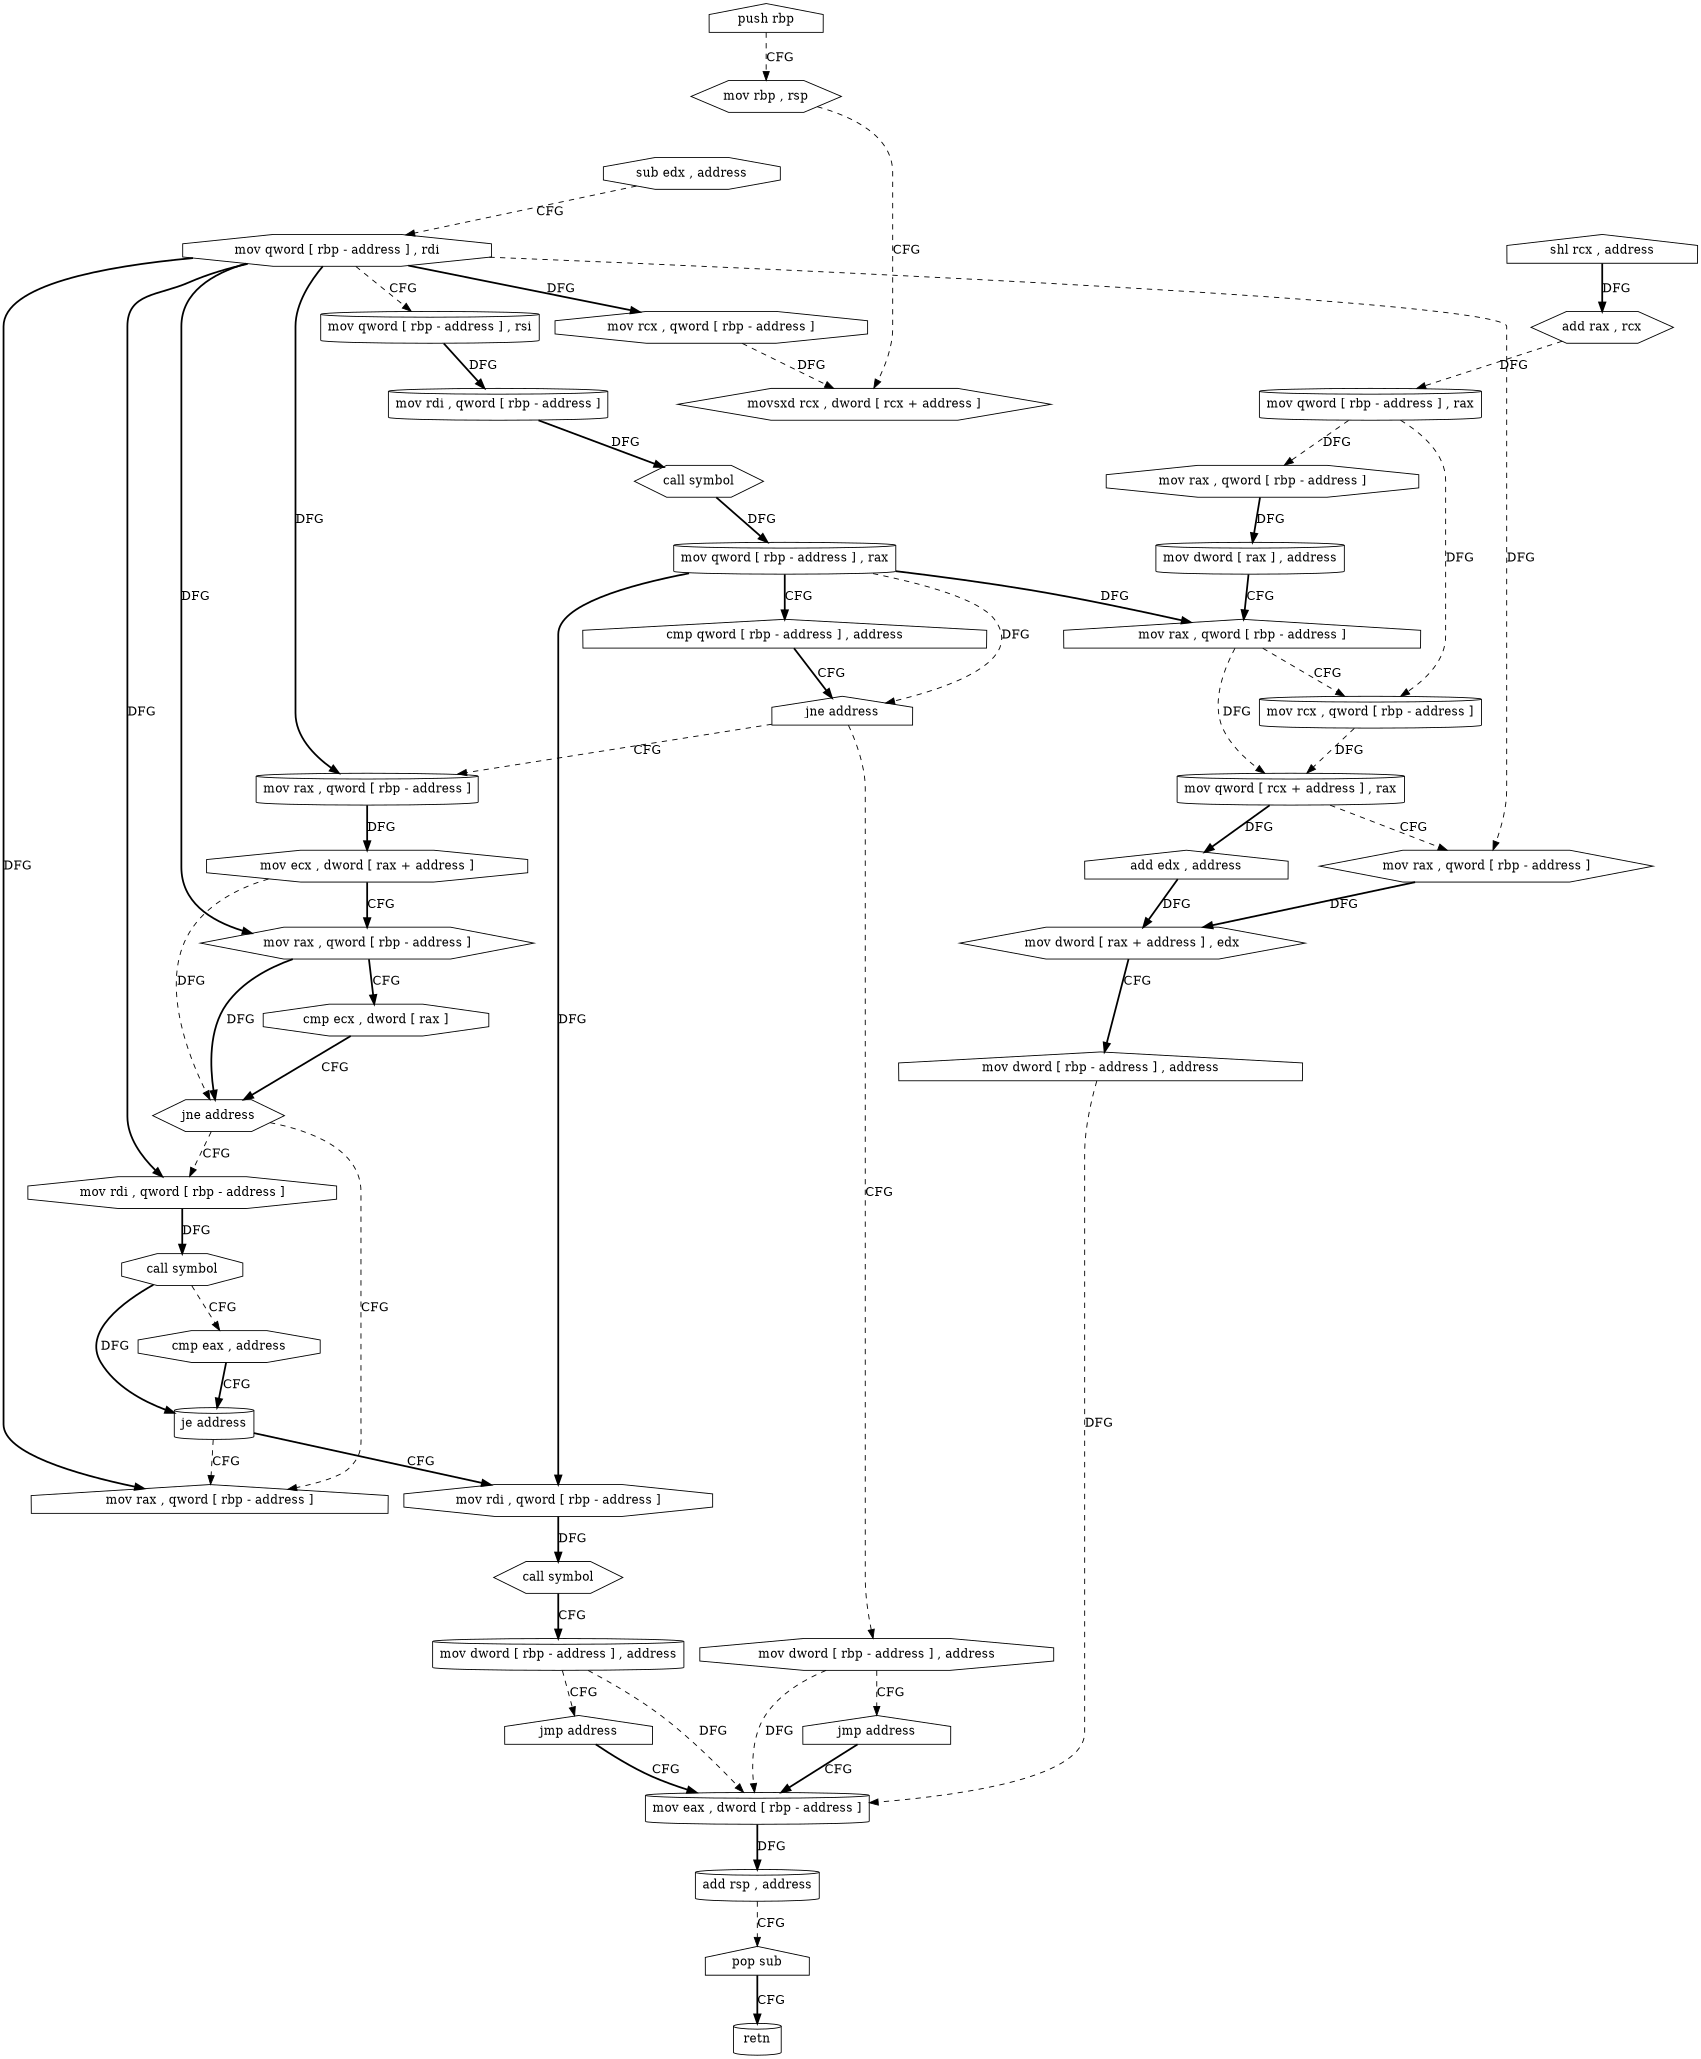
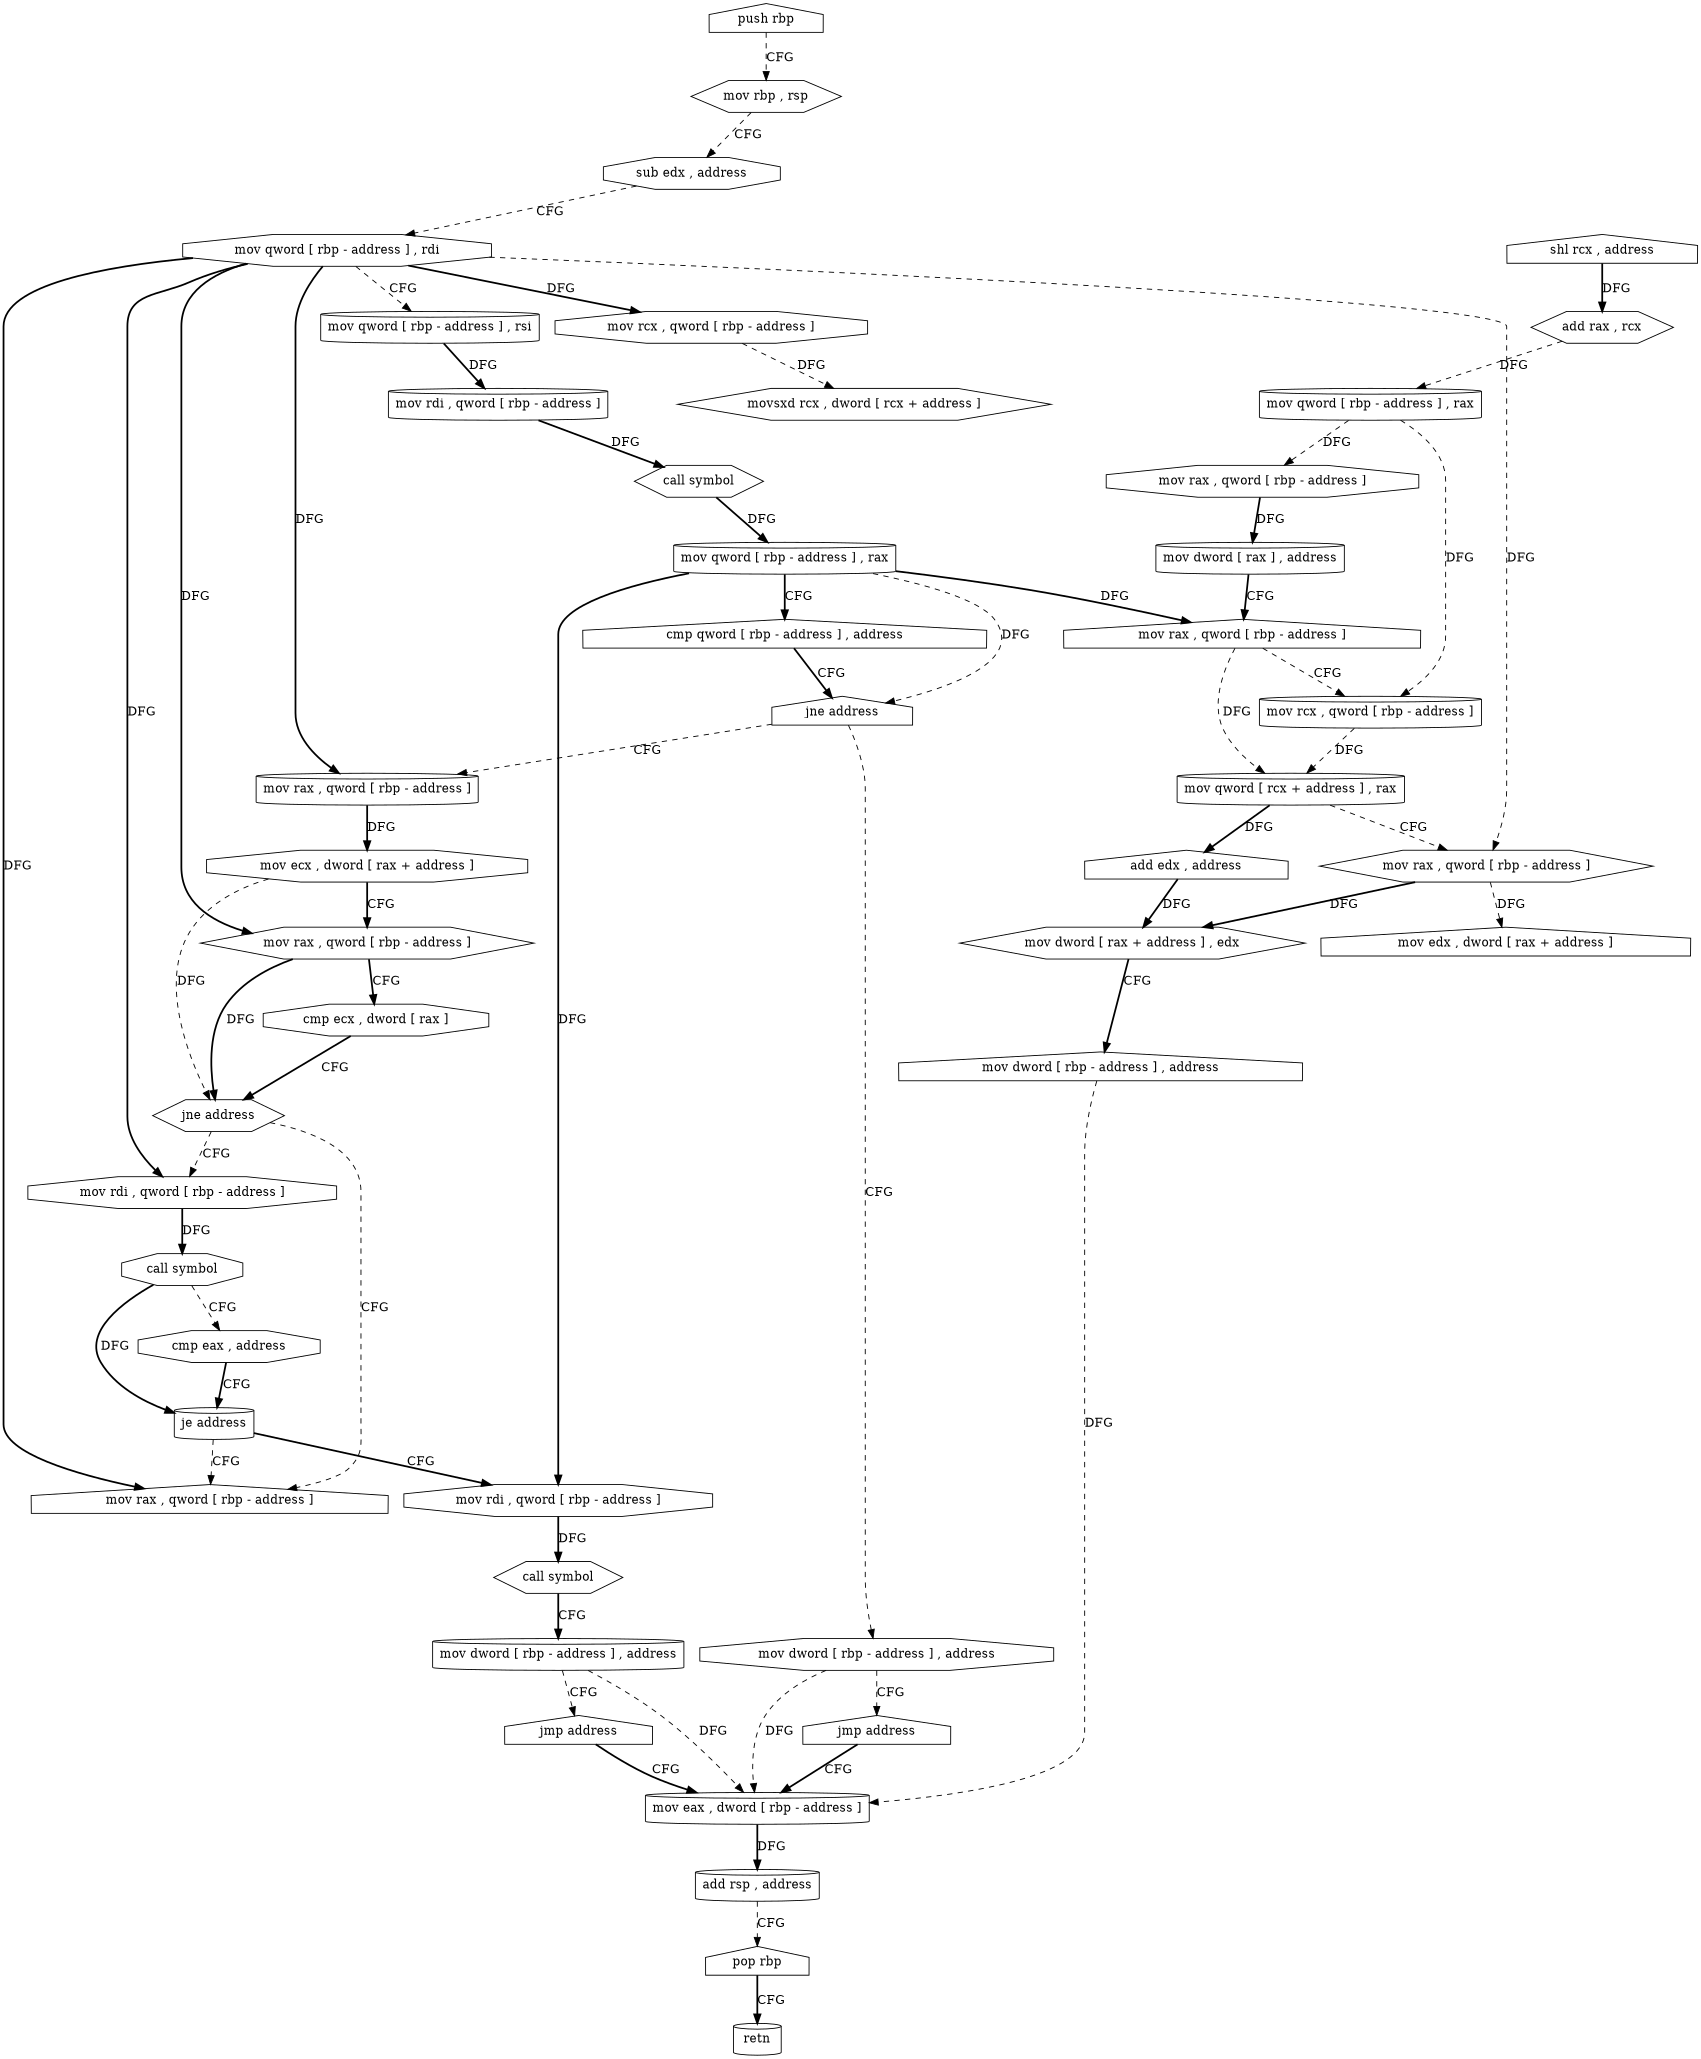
(893, 224) -> (732, 132)
none -> (1506, 943)
(757, 1962) -> (757, 1962)
